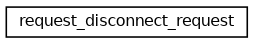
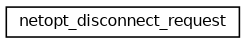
(127, 22) -> (123, 22)
